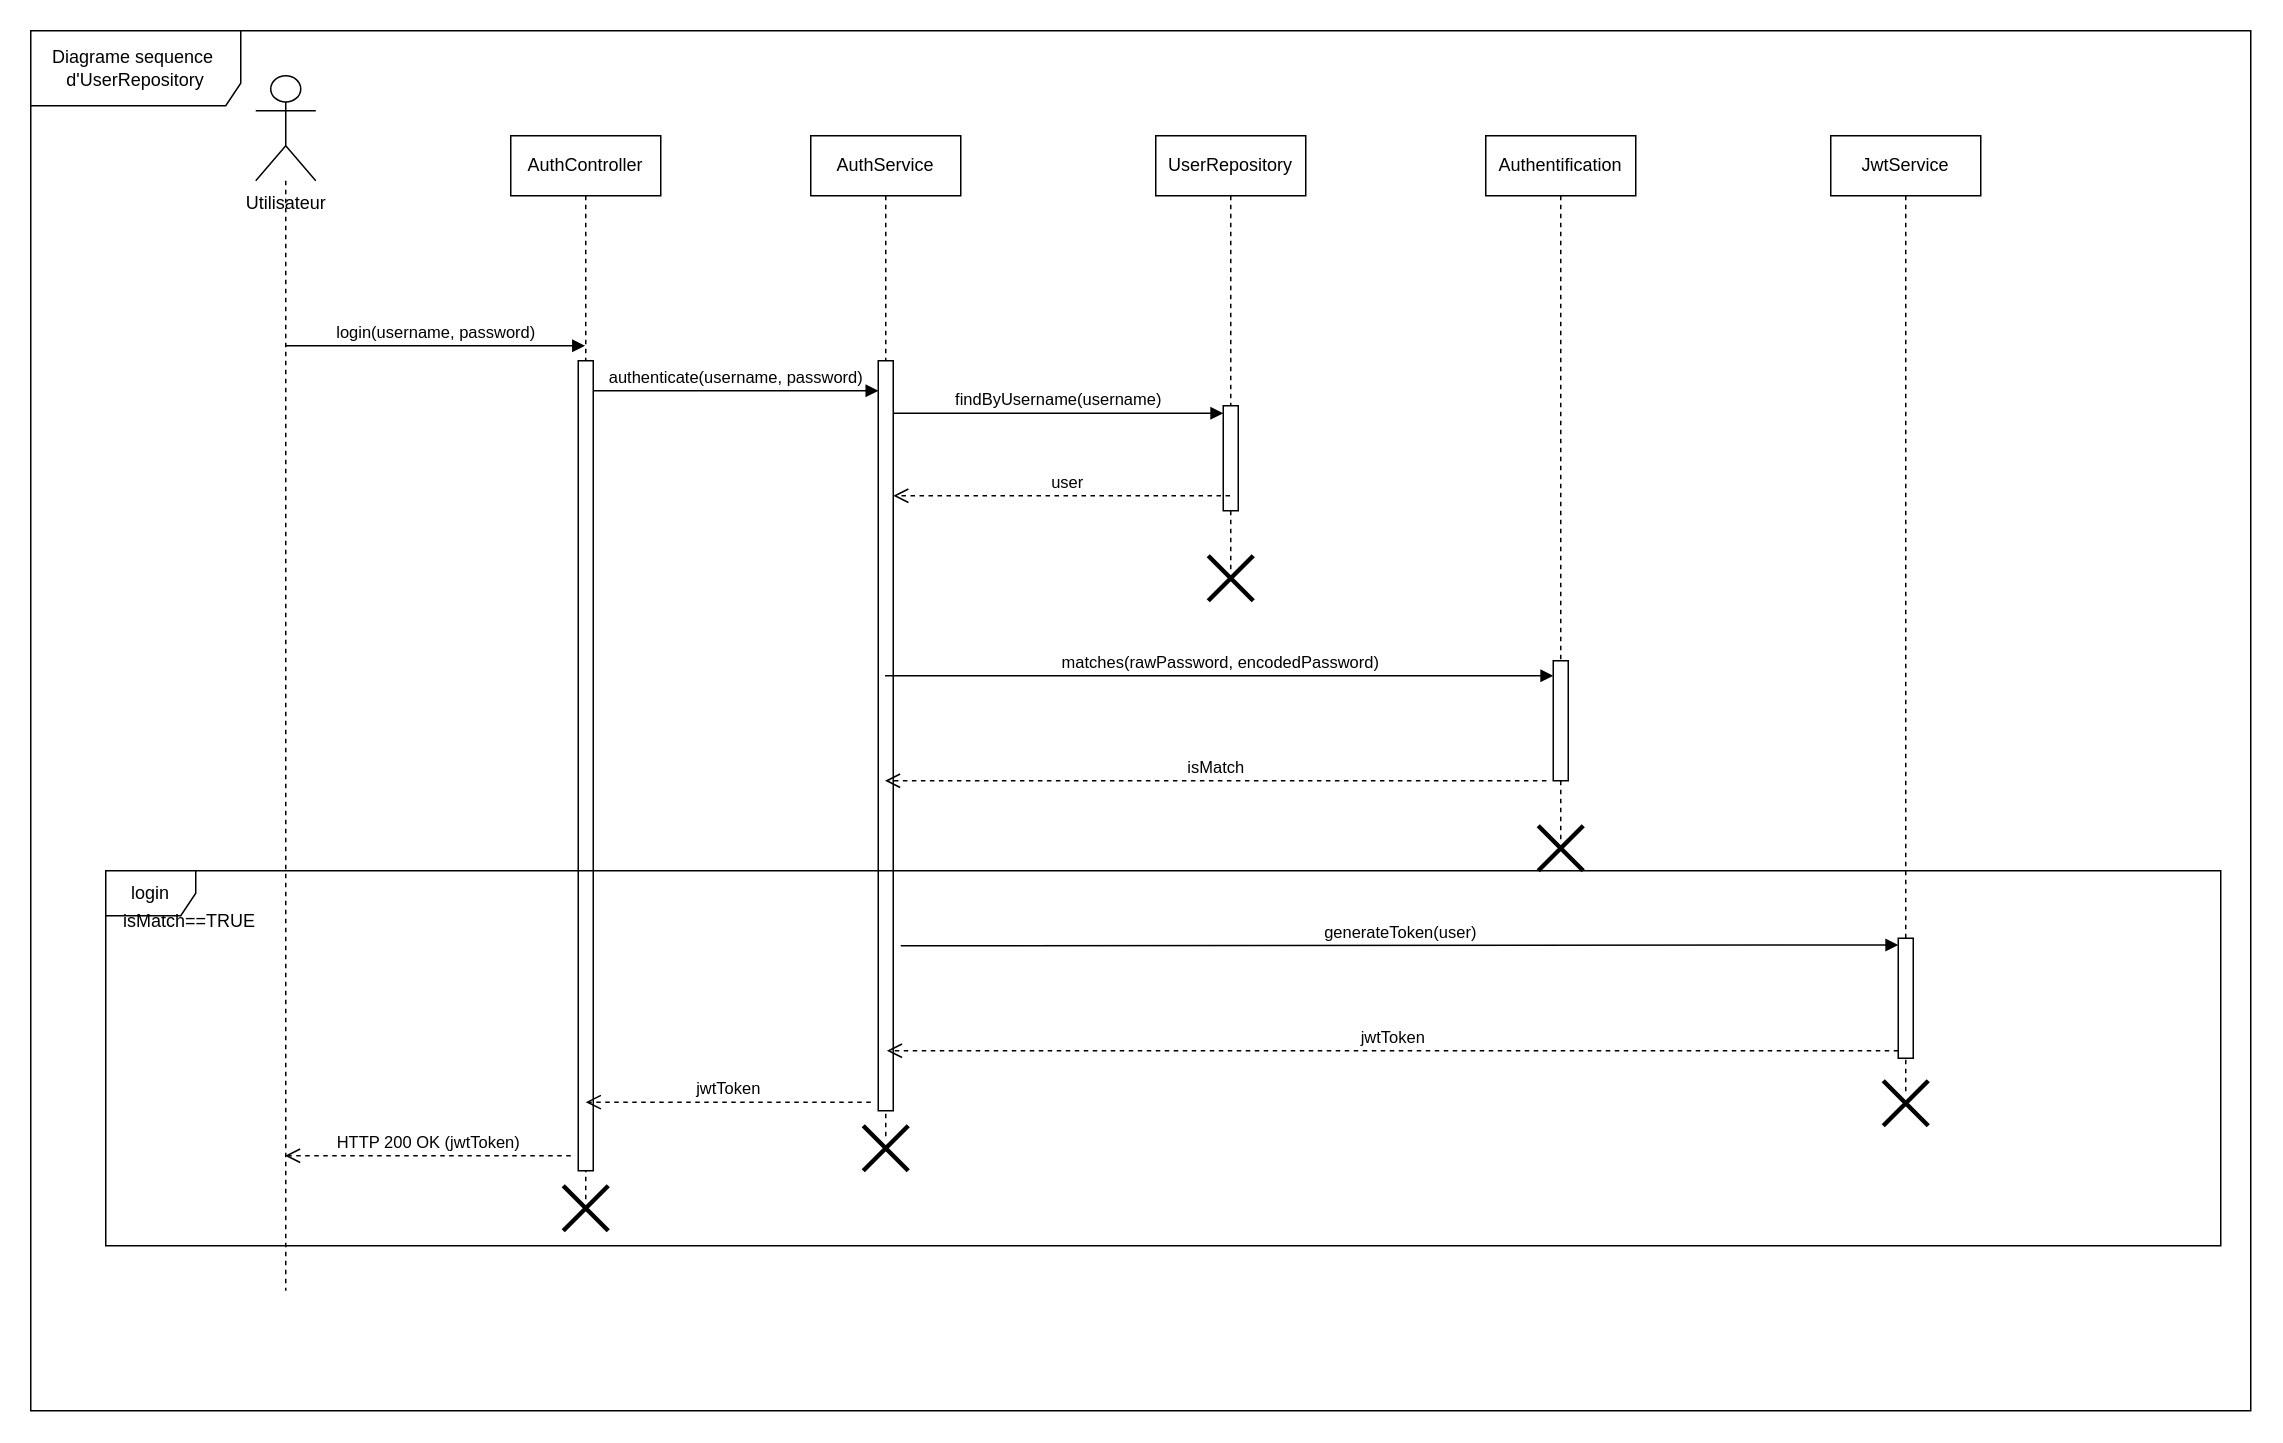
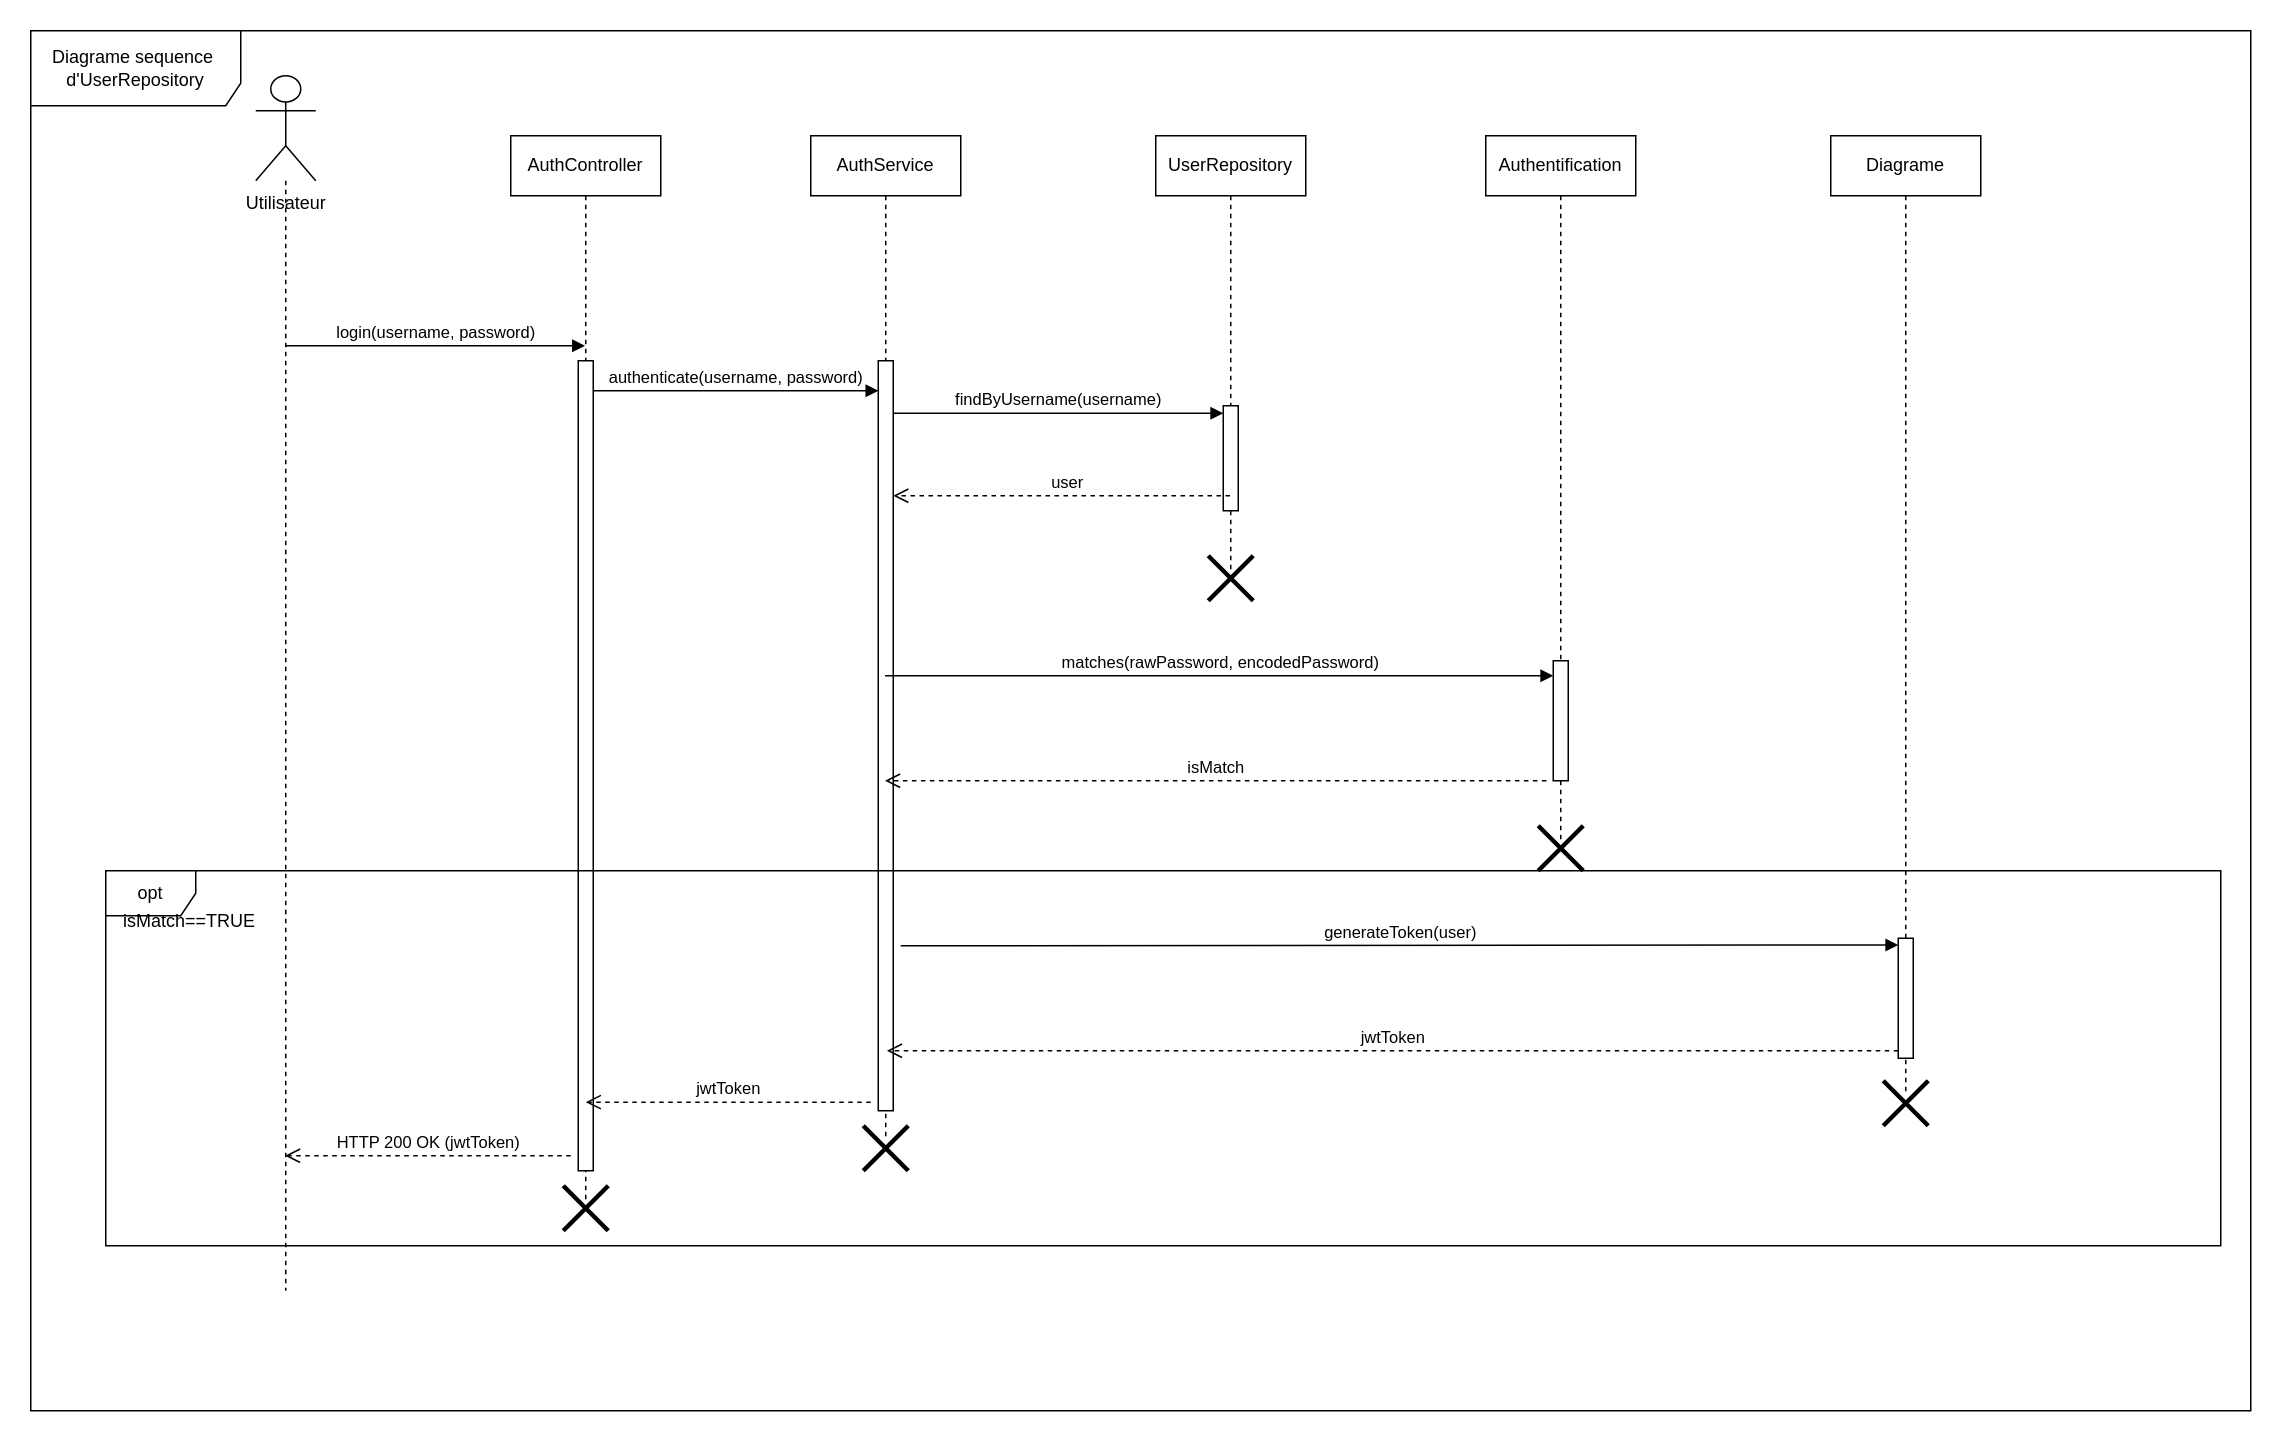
(1906, 166) -> (1906, 166)
(151, 893) -> (151, 893)
